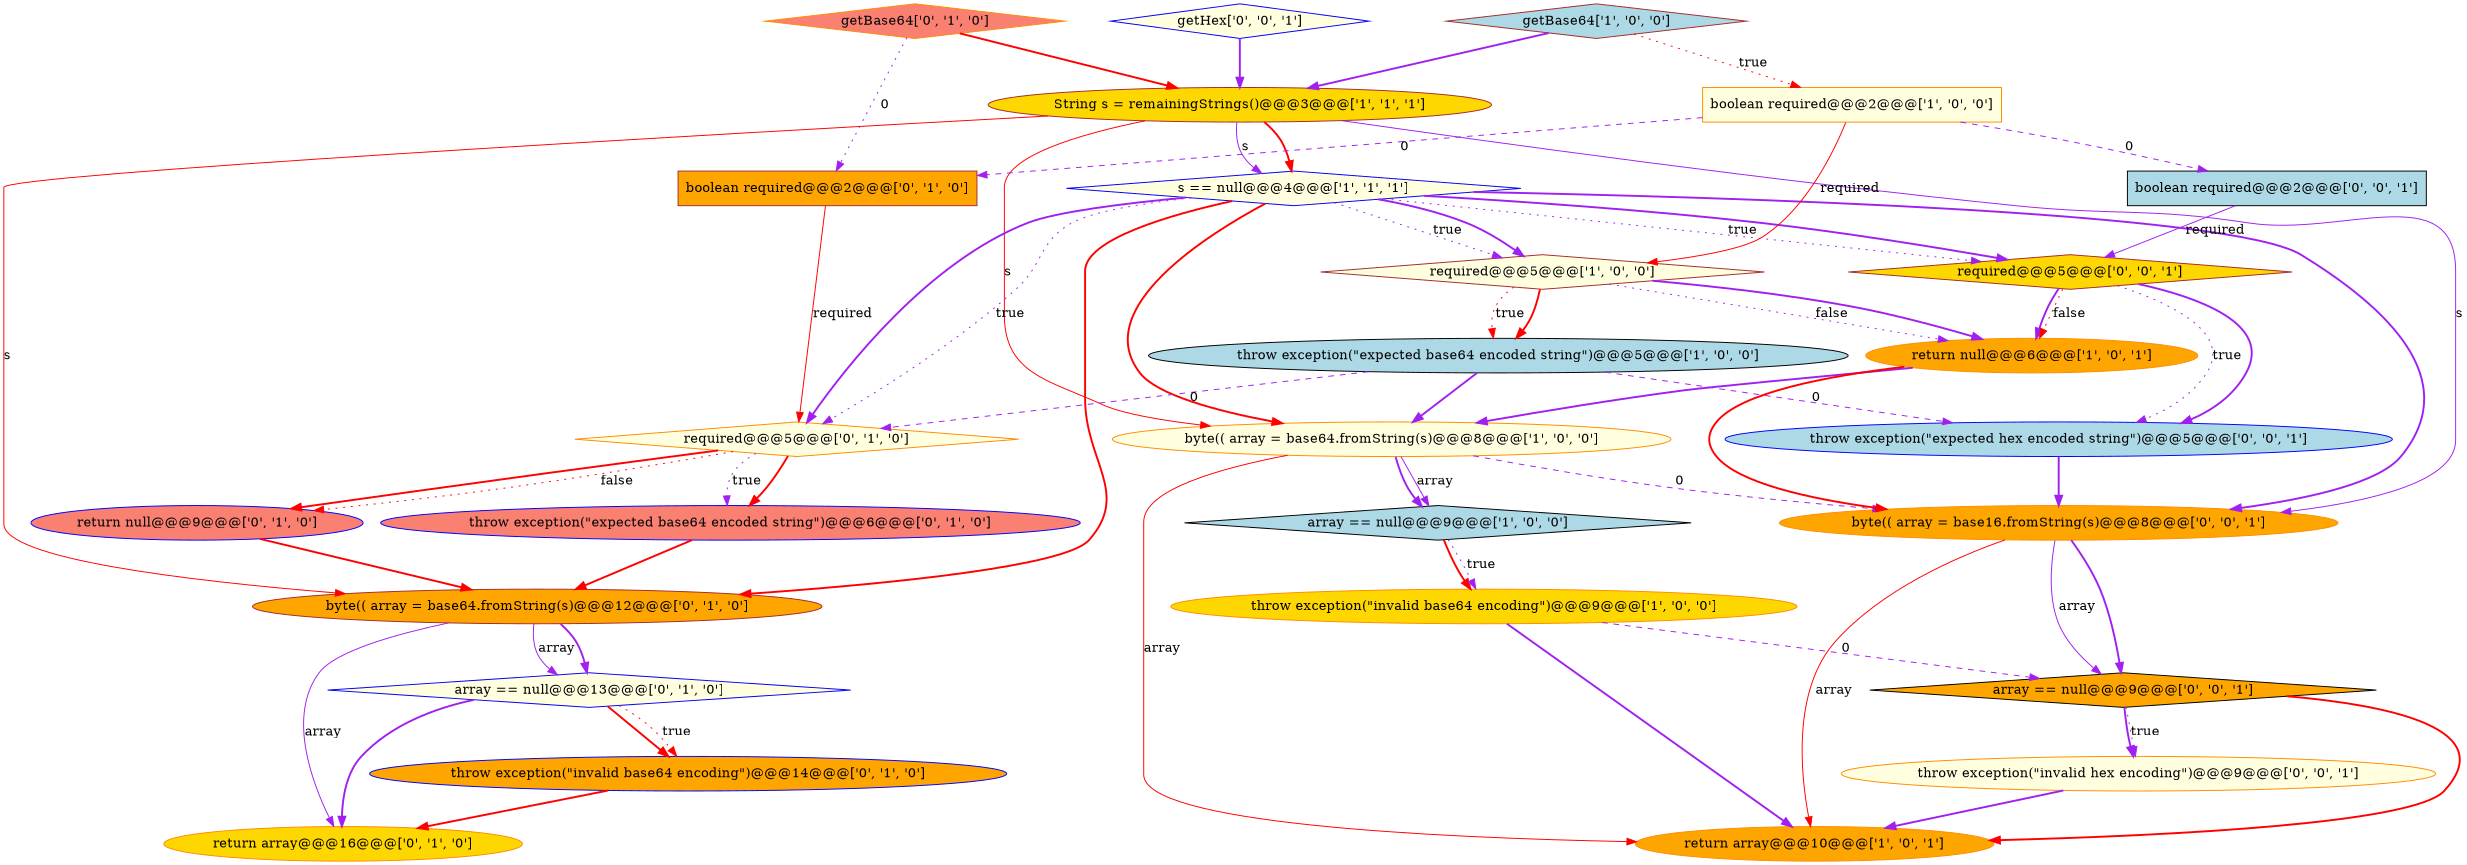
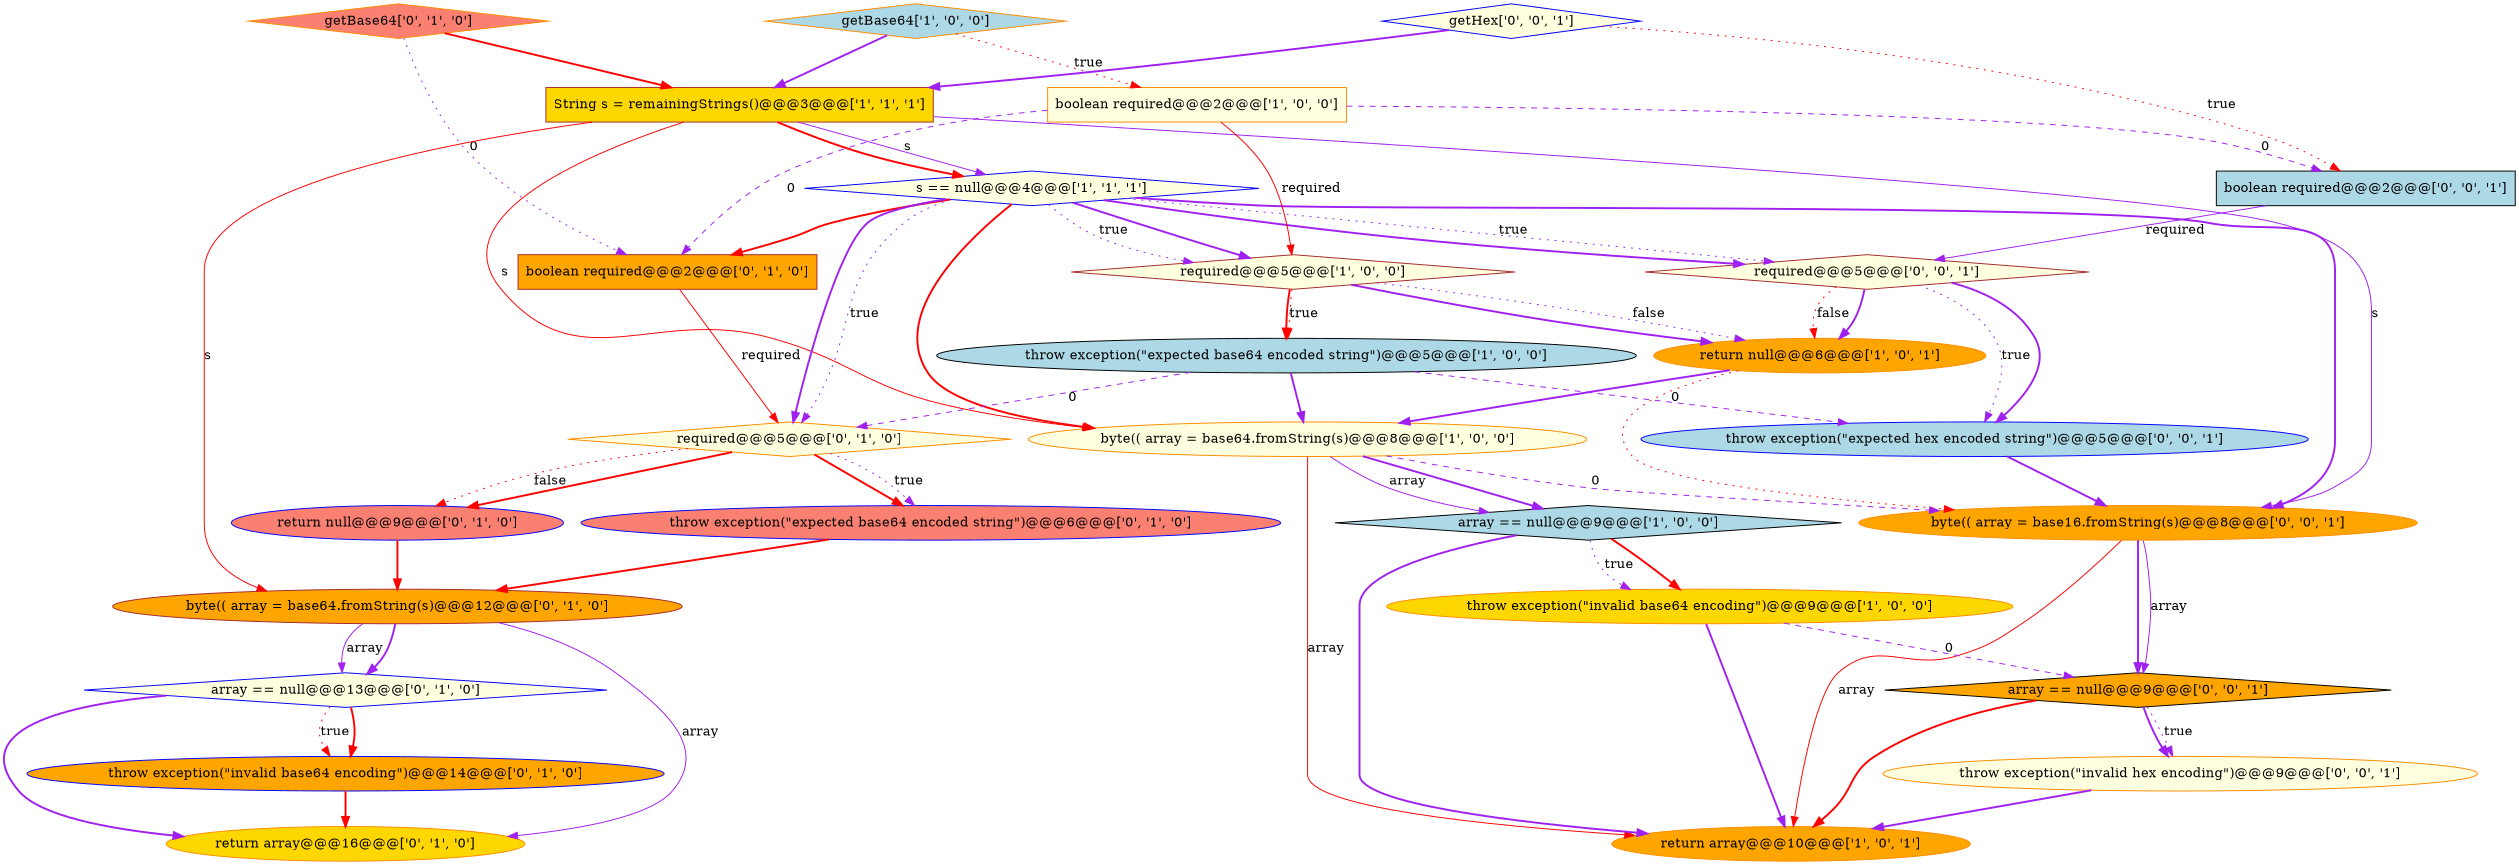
(1596, 21) -> (915, 21)
none -> (1973, 68)
(1240, 105) -> (740, 105)
(2070, 272) -> (1867, 272)
(1714, 426) -> (1705, 481)
(1106, 494) -> (844, 220)
none -> (1359, 745)
